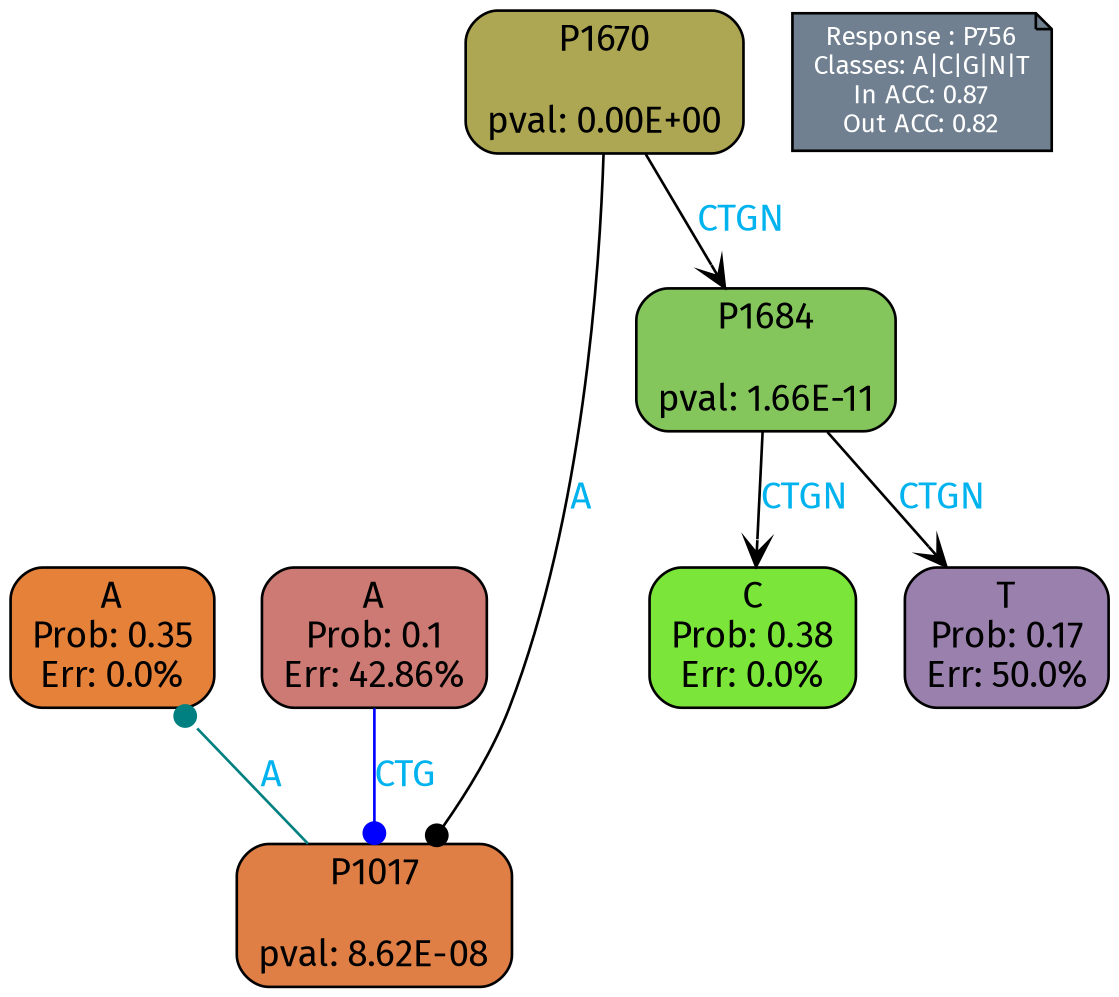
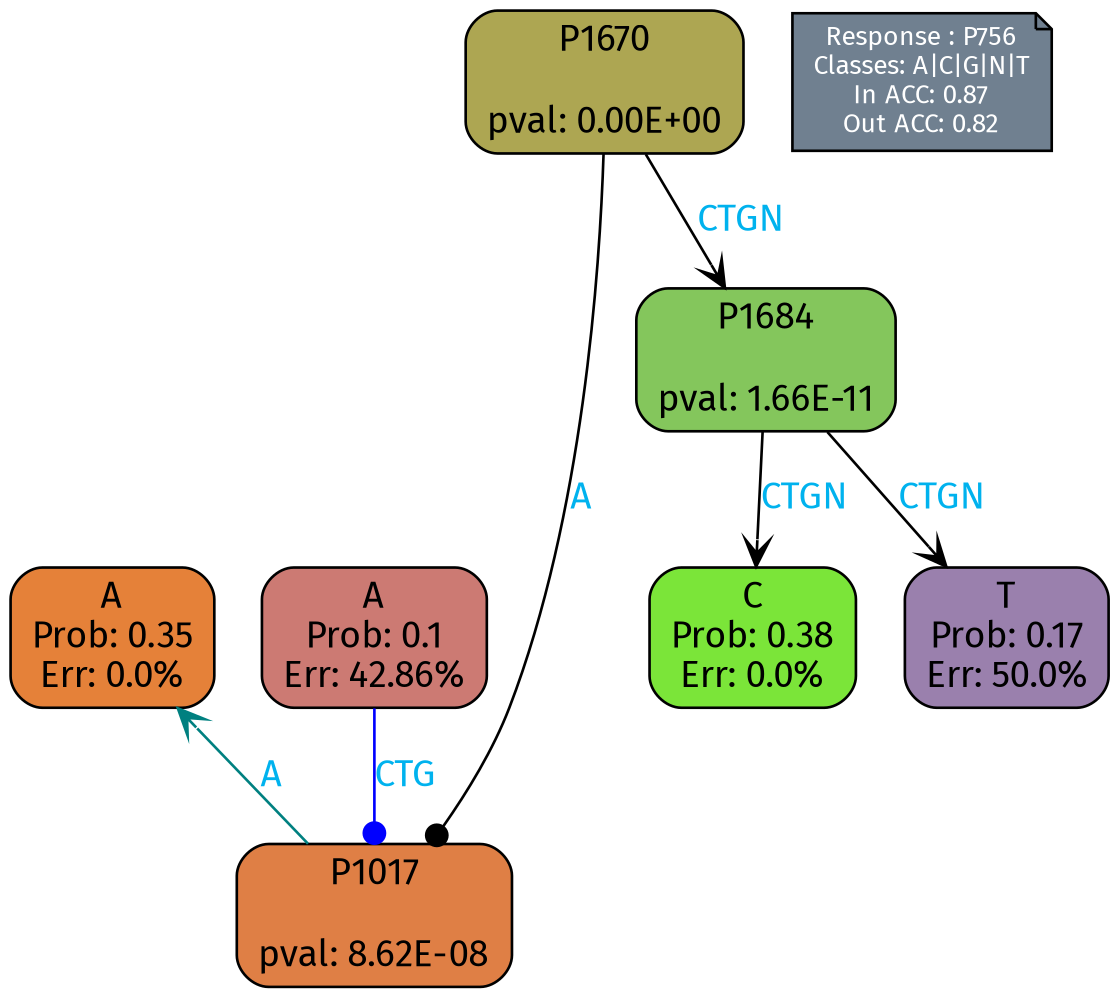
(253, 786) -> (253, 786)
